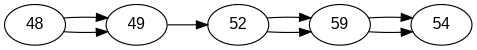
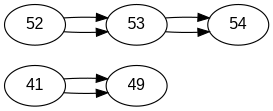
(35, 25) -> (35, 86)
(182, 25) -> none
(340, 25) -> (137, 25)
